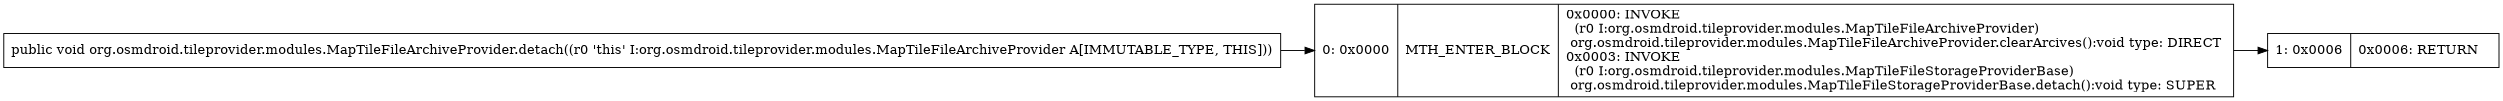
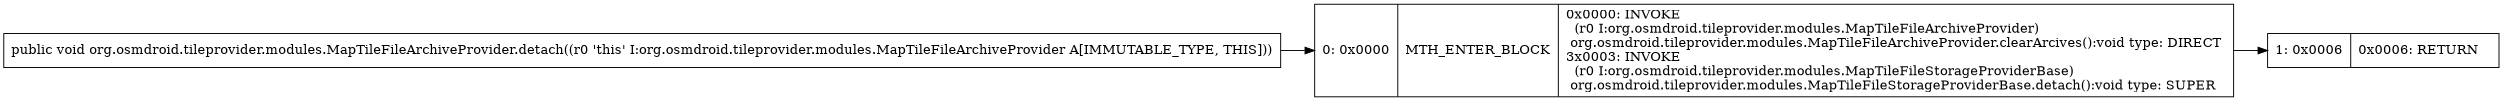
(1628, 57) -> (1628, 57)
